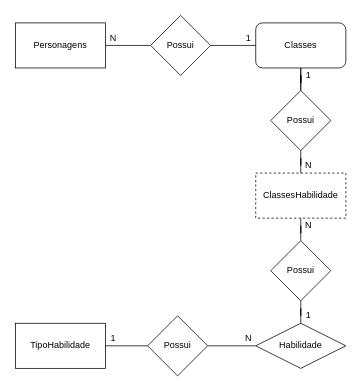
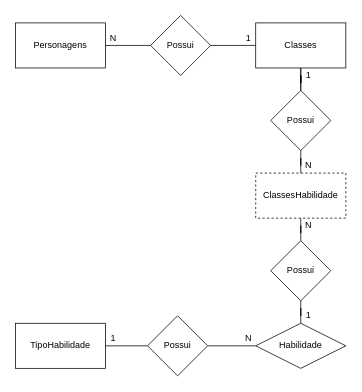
(300, 45) -> (300, 45)
